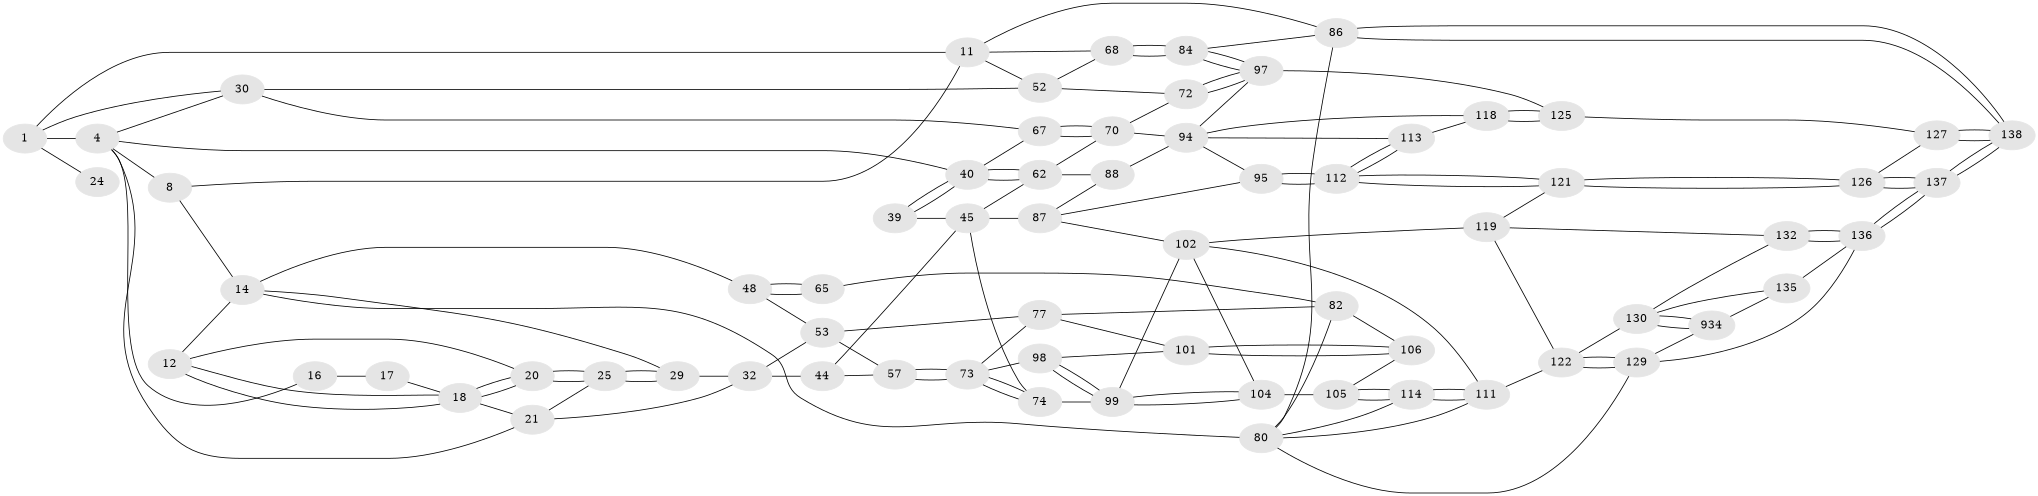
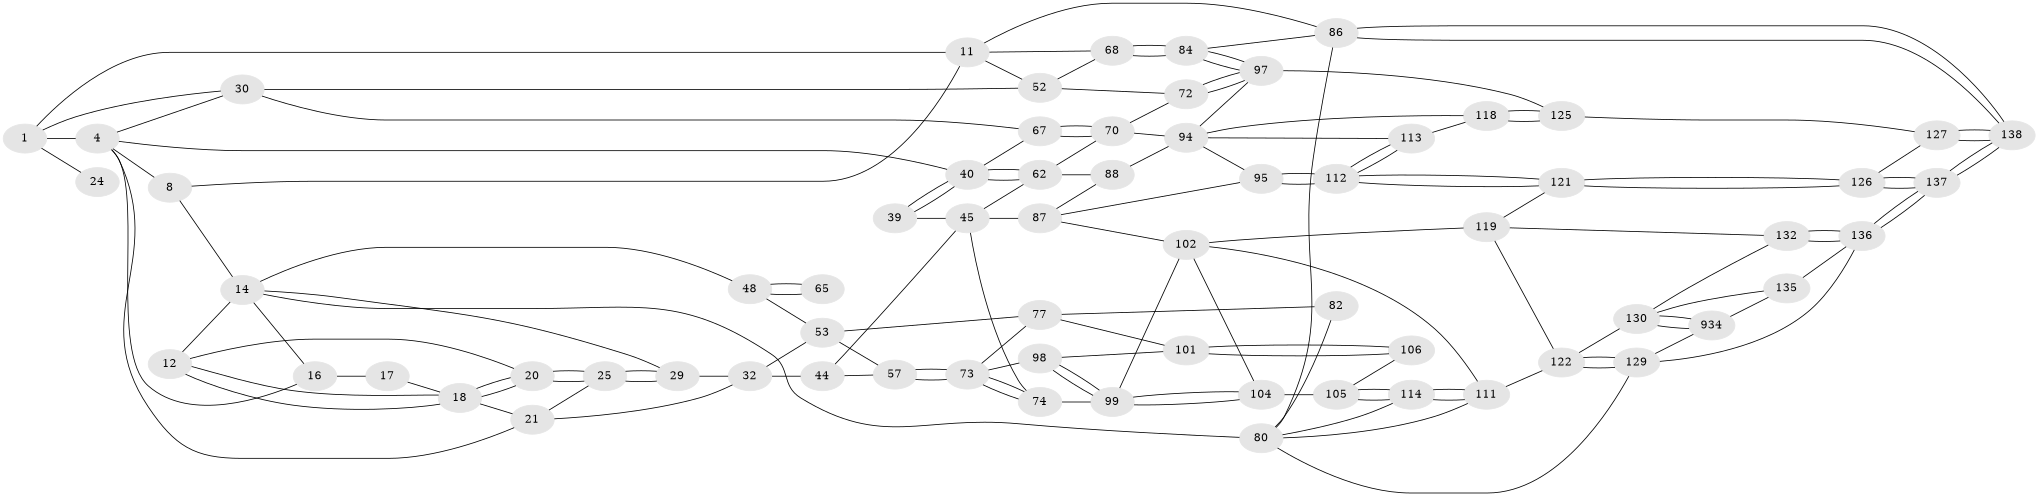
(1080, 274) -> none
(1374, 328) -> none
none -> (279, 333)
